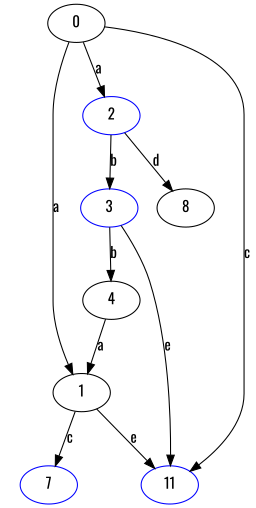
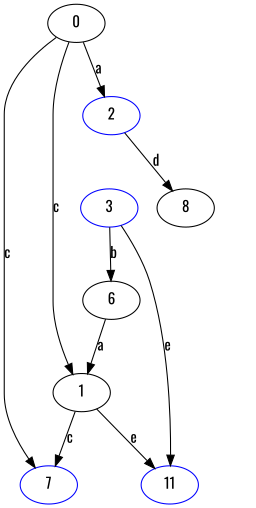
(110, 156) -> none
(57, 208) -> (57, 208)
(244, 209) -> (4, 241)
(111, 300) -> (111, 300)
